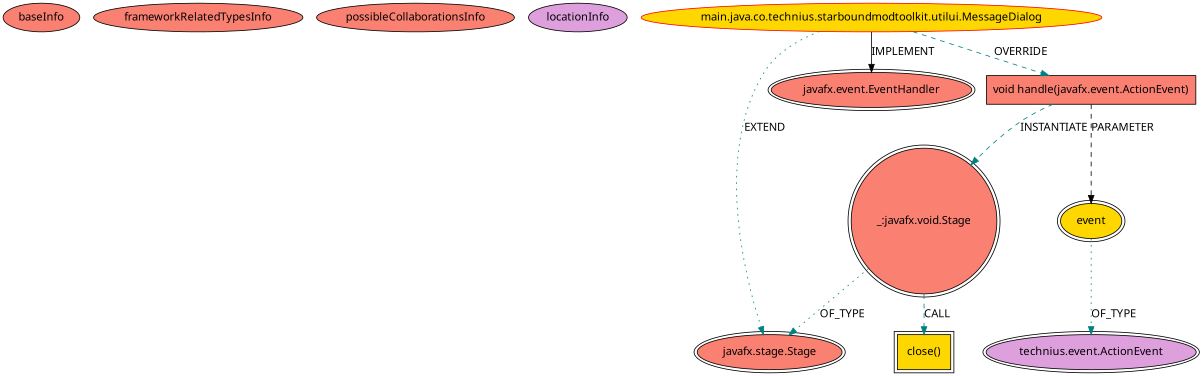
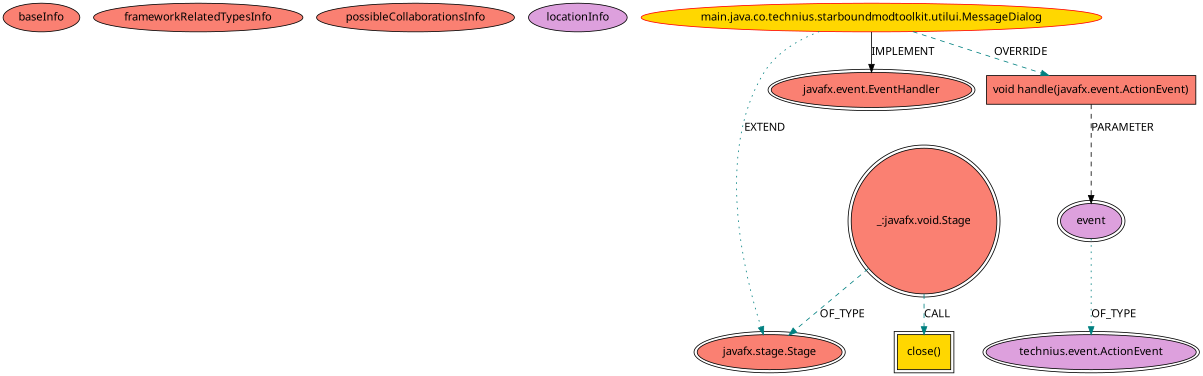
(1012, 128) -> none
(1091, 221) -> (1091, 221)
(832, 299) -> (832, 299)
